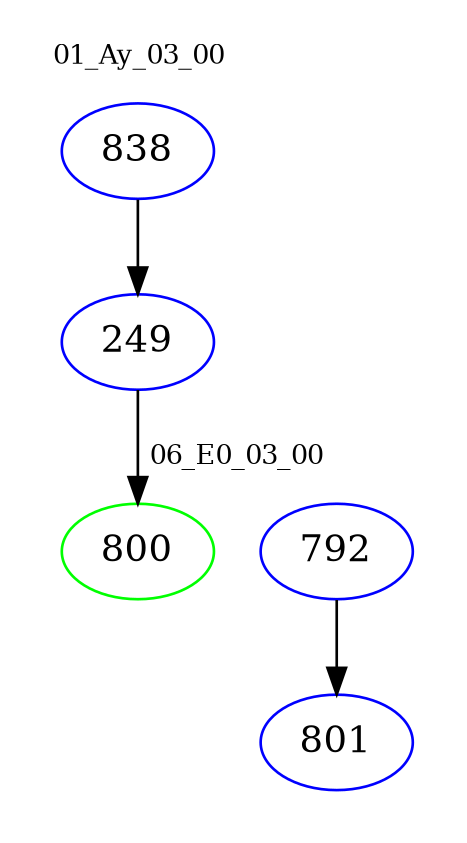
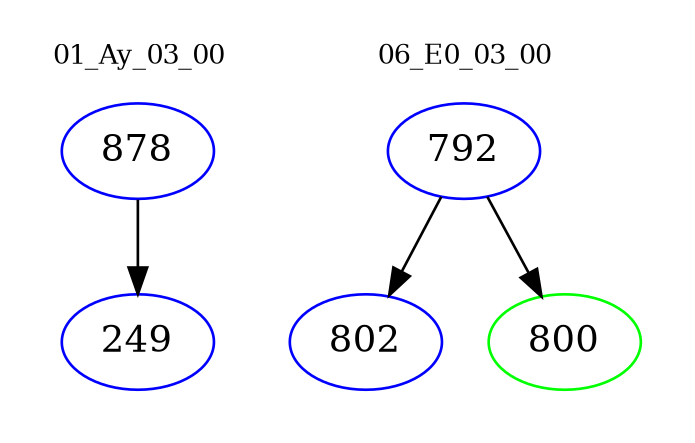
(138, 151) -> (138, 151)
(138, 448) -> (508, 235)
(337, 742) -> (366, 342)
